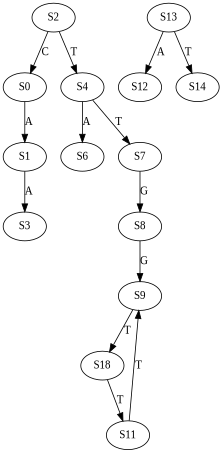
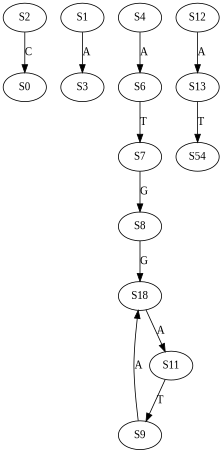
(66, 49) -> none
(156, 49) -> (198, 48)
(198, 87) -> (198, 157)
(25, 118) -> none
(109, 119) -> (140, 118)
(140, 257) -> (140, 257)
(128, 331) -> (138, 366)
(120, 400) -> (161, 331)
